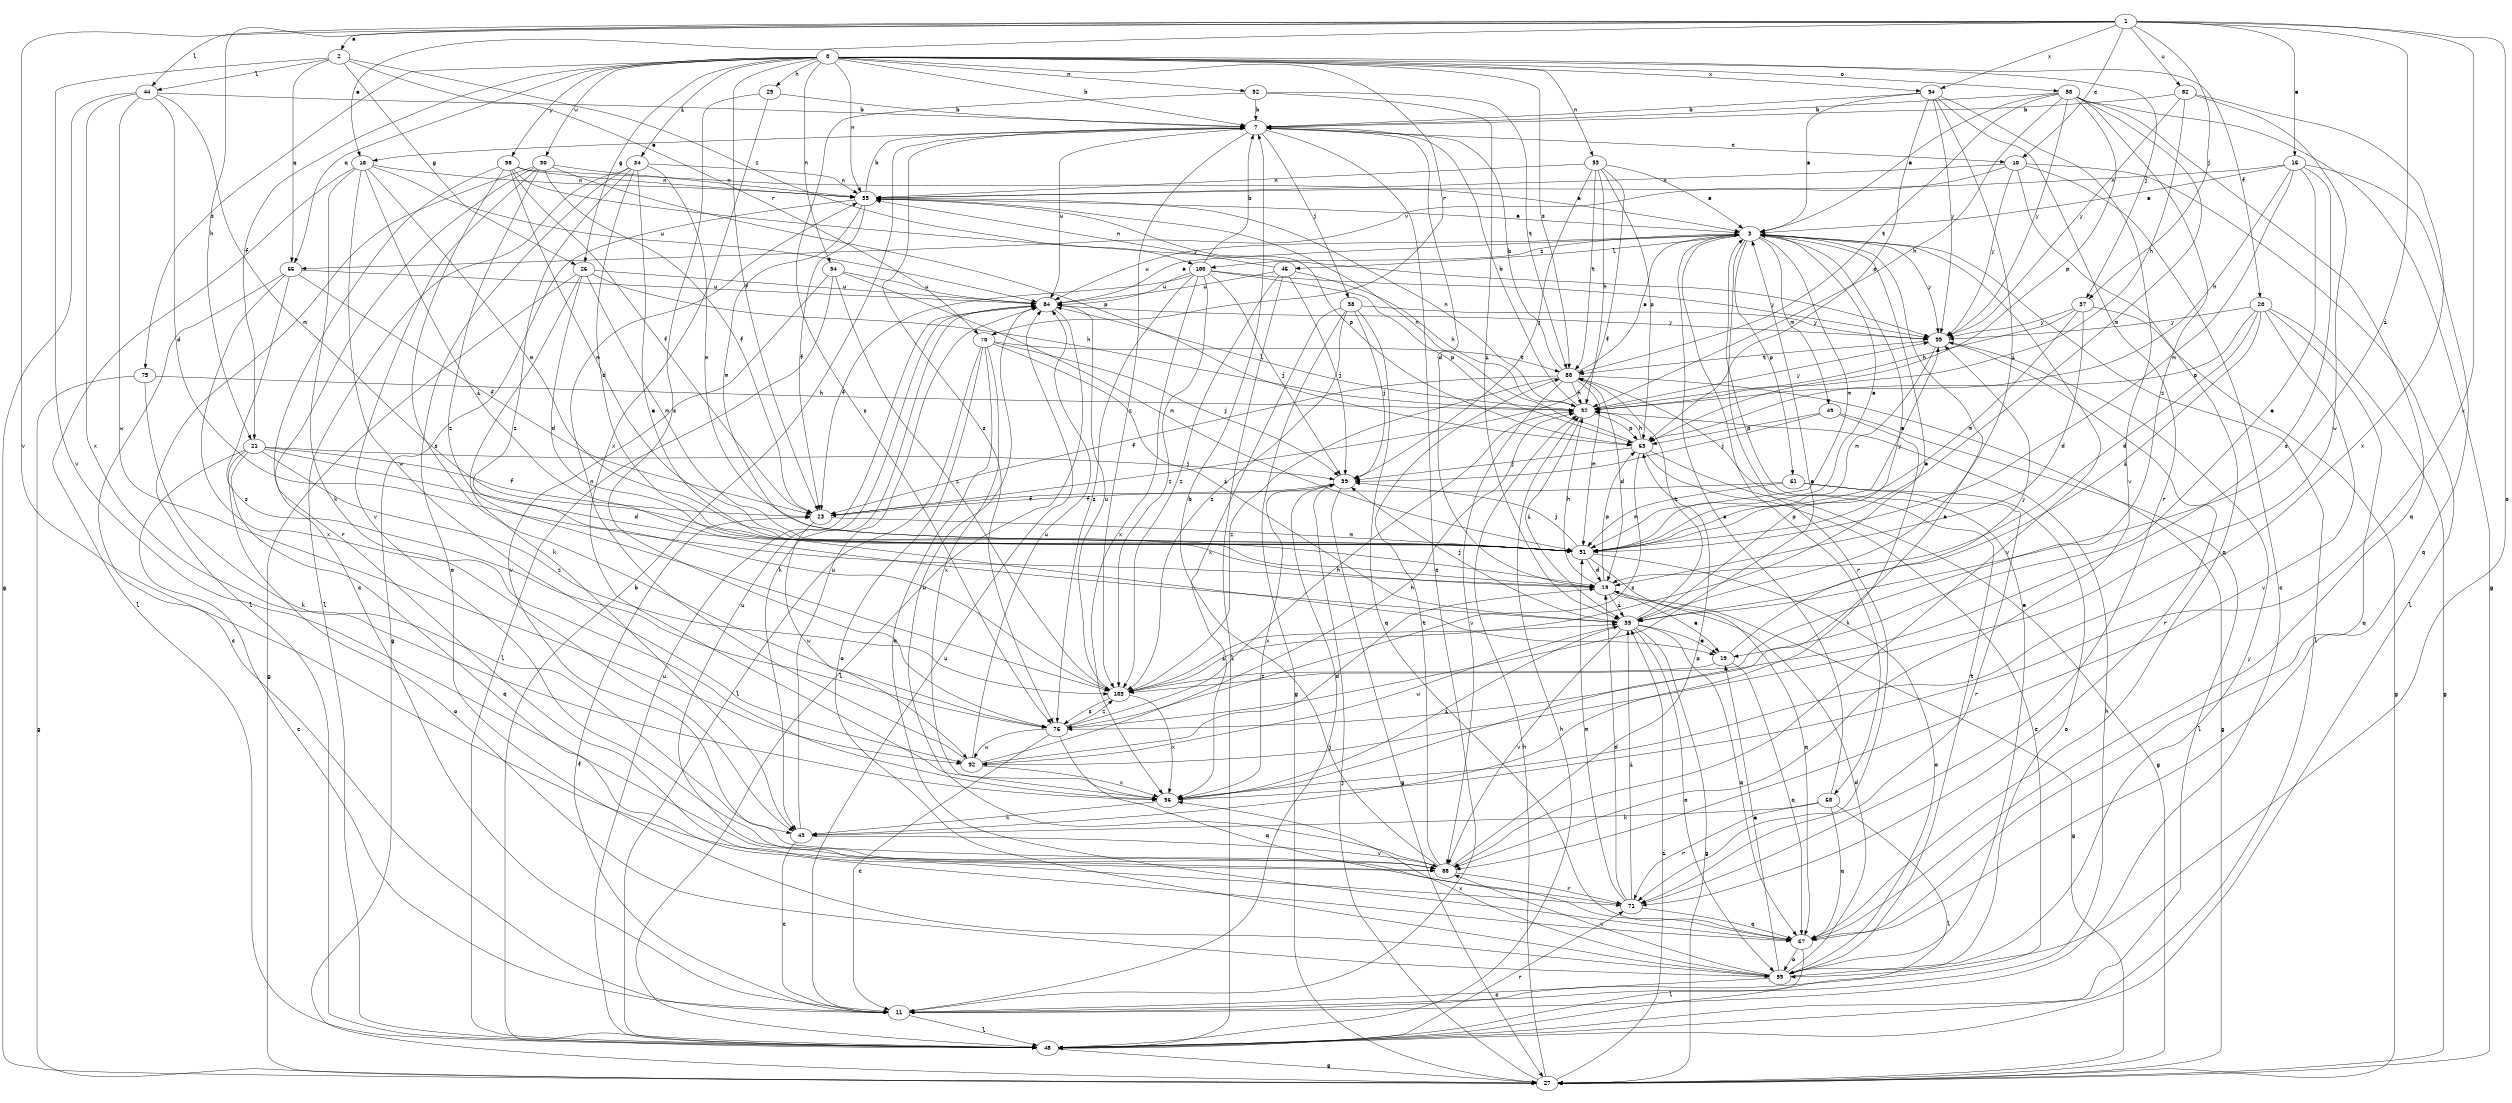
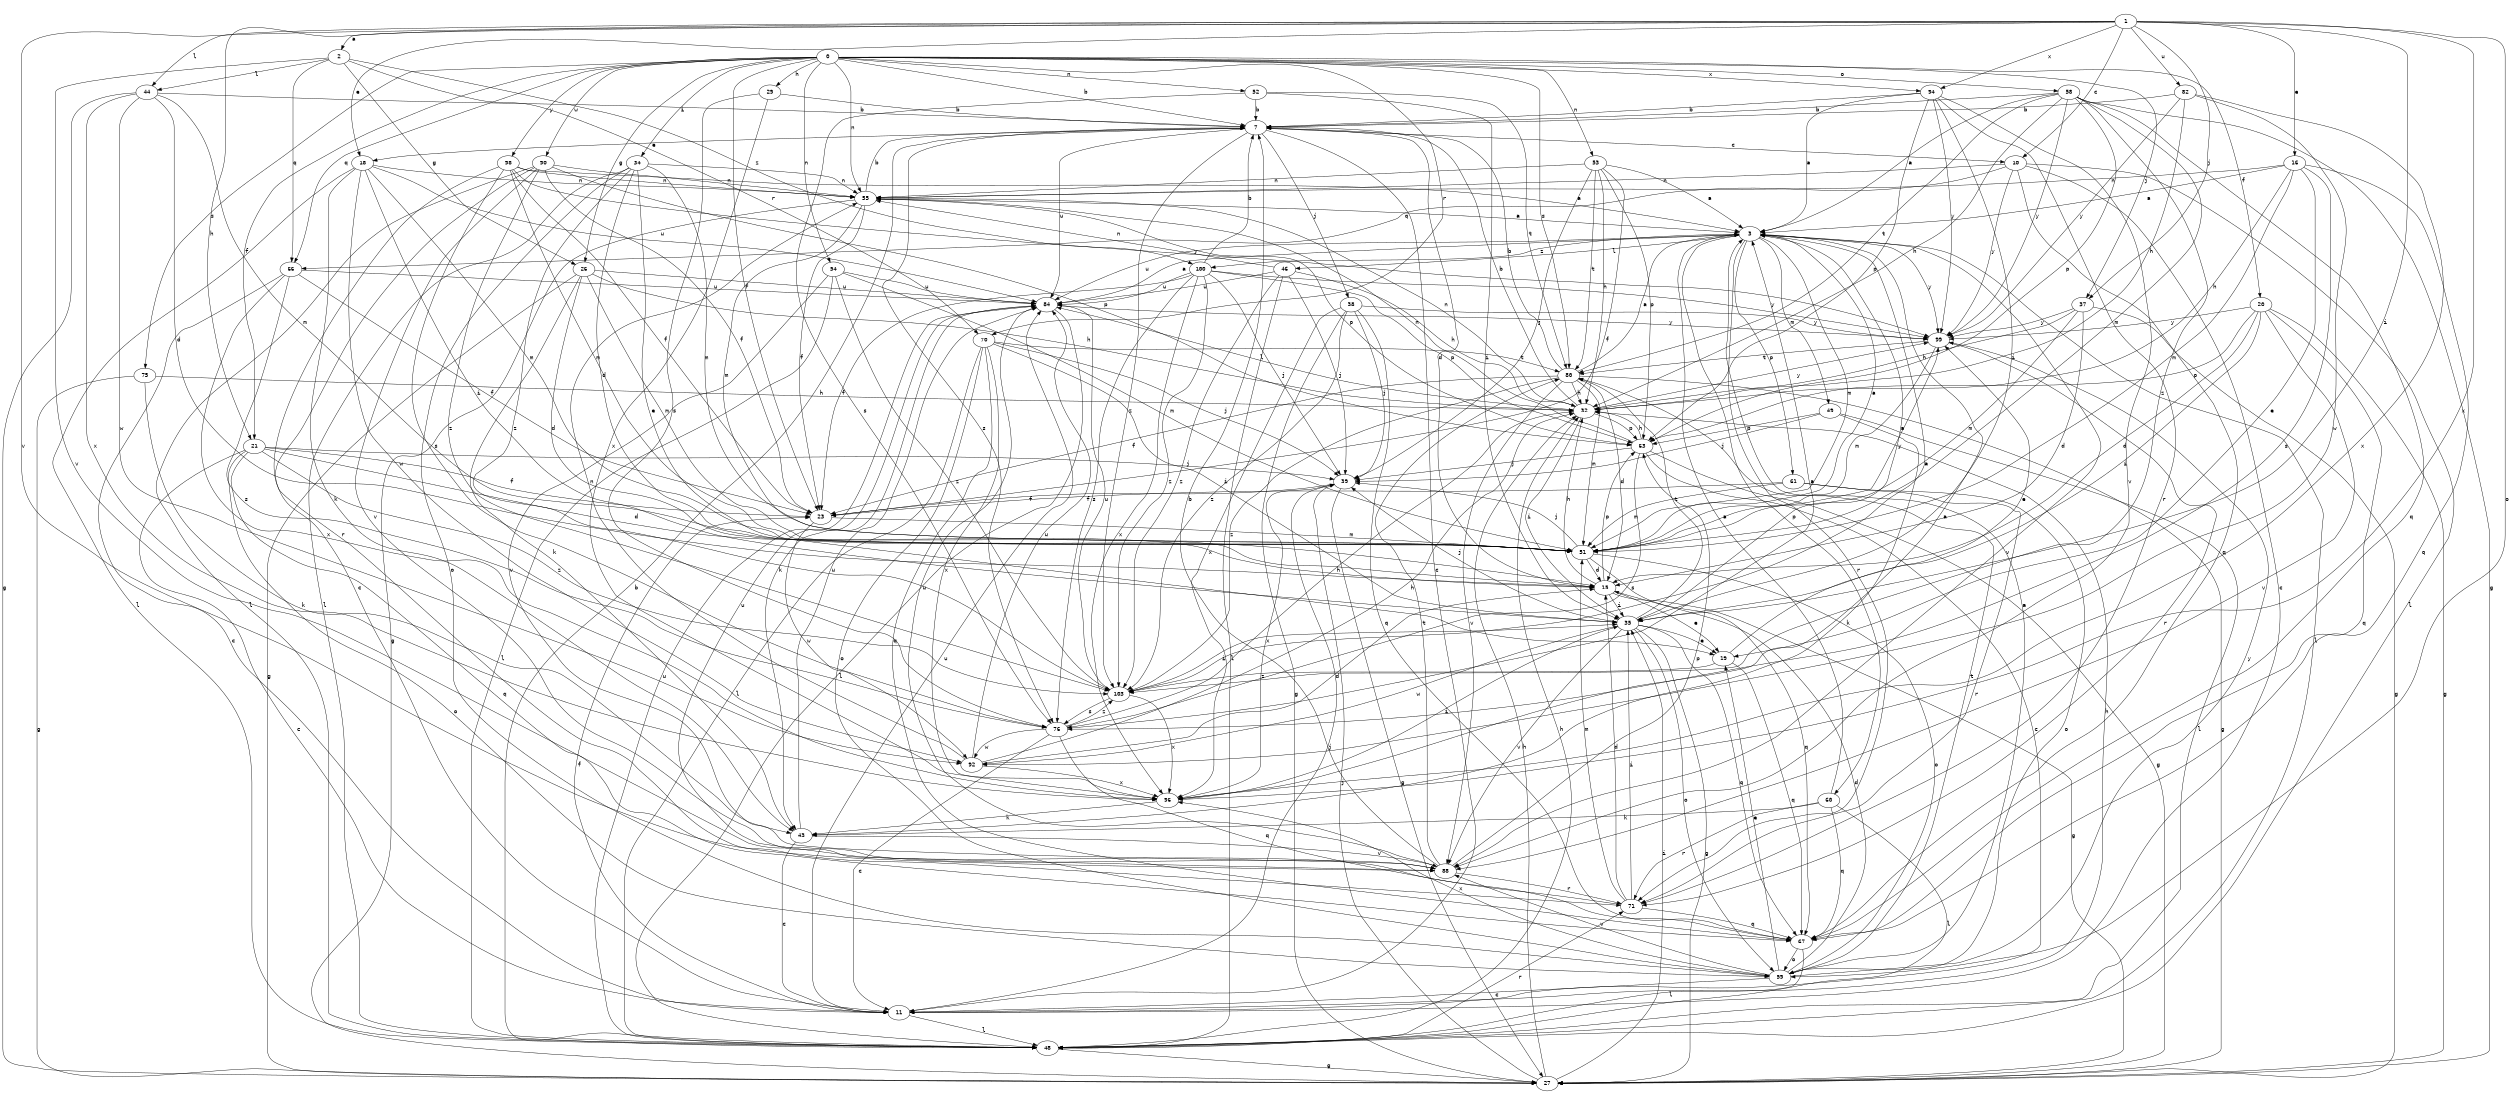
(1407, 216) -> (1407, 216)
(2024, 499) -> (2024, 499)
